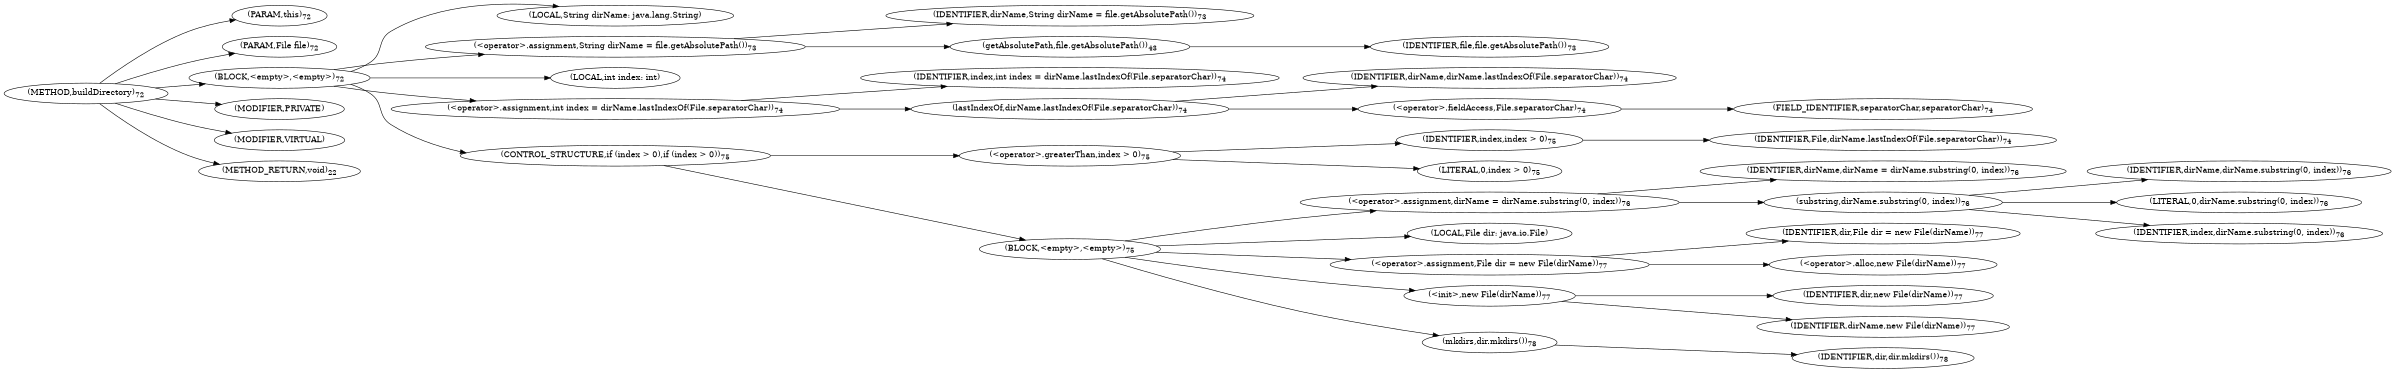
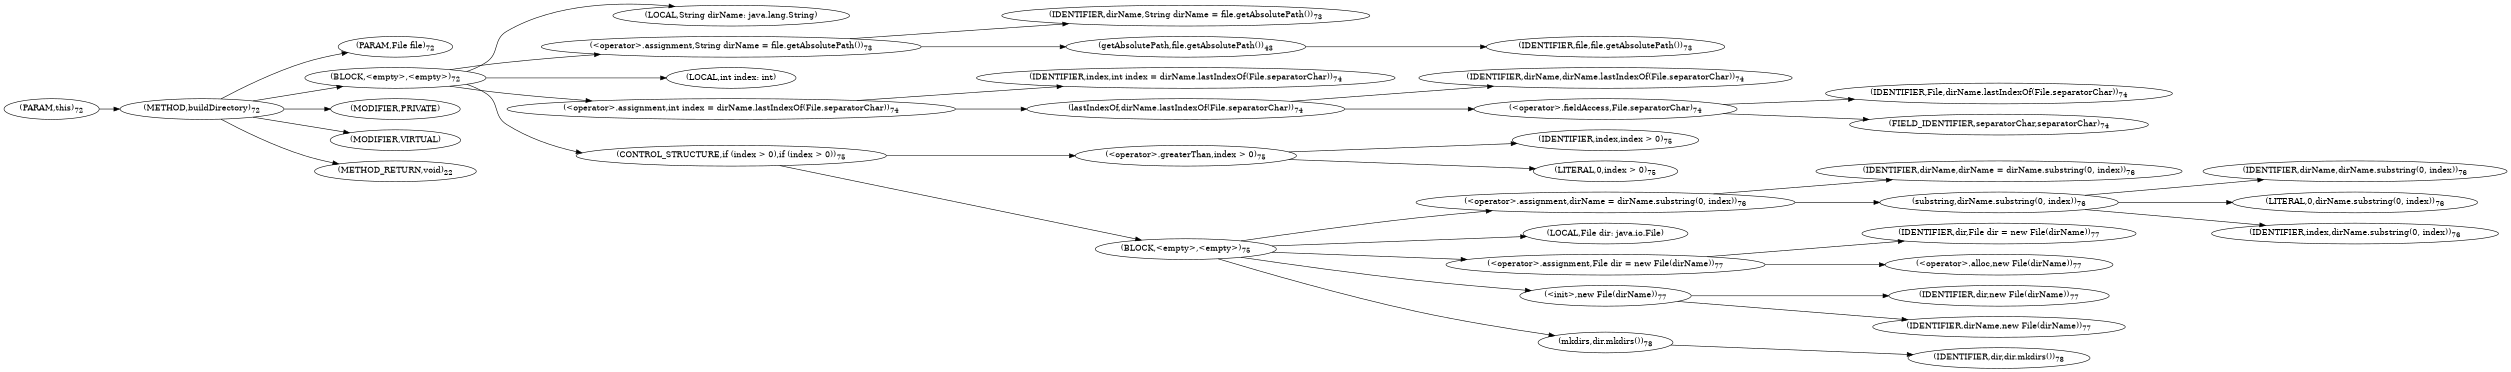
(161, 44) -> (106, 109)
(1643, 140) -> (1786, 102)
